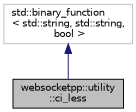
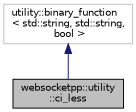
(68, 24) -> (68, 24)
